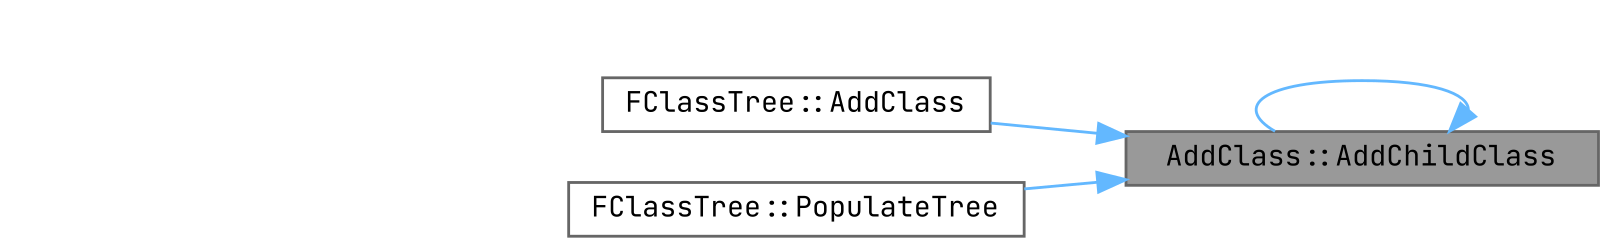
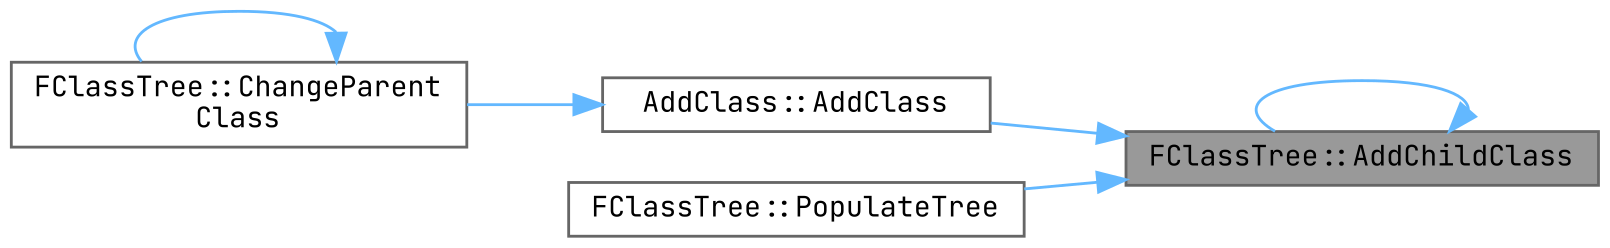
none -> (239, 105)
(796, 105) -> (796, 105)
(1362, 158) -> (1362, 158)
